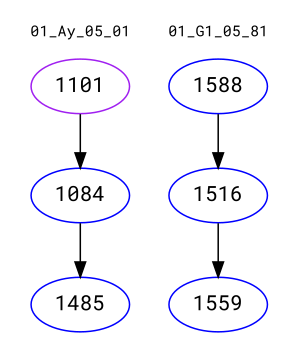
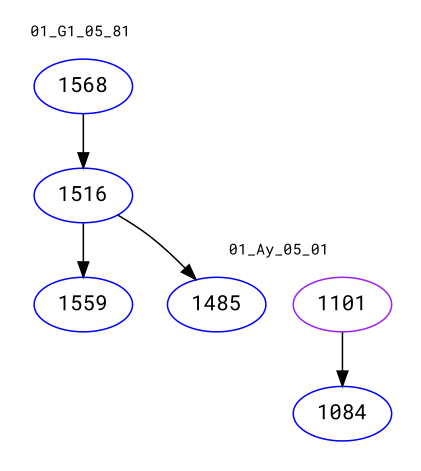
(218, 86) -> (83, 86)
(80, 243) -> (166, 250)
